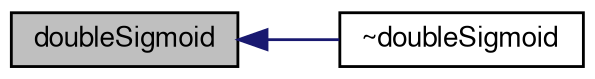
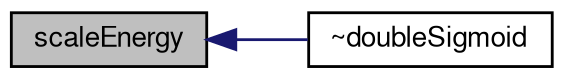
(125, 40) -> (109, 40)
